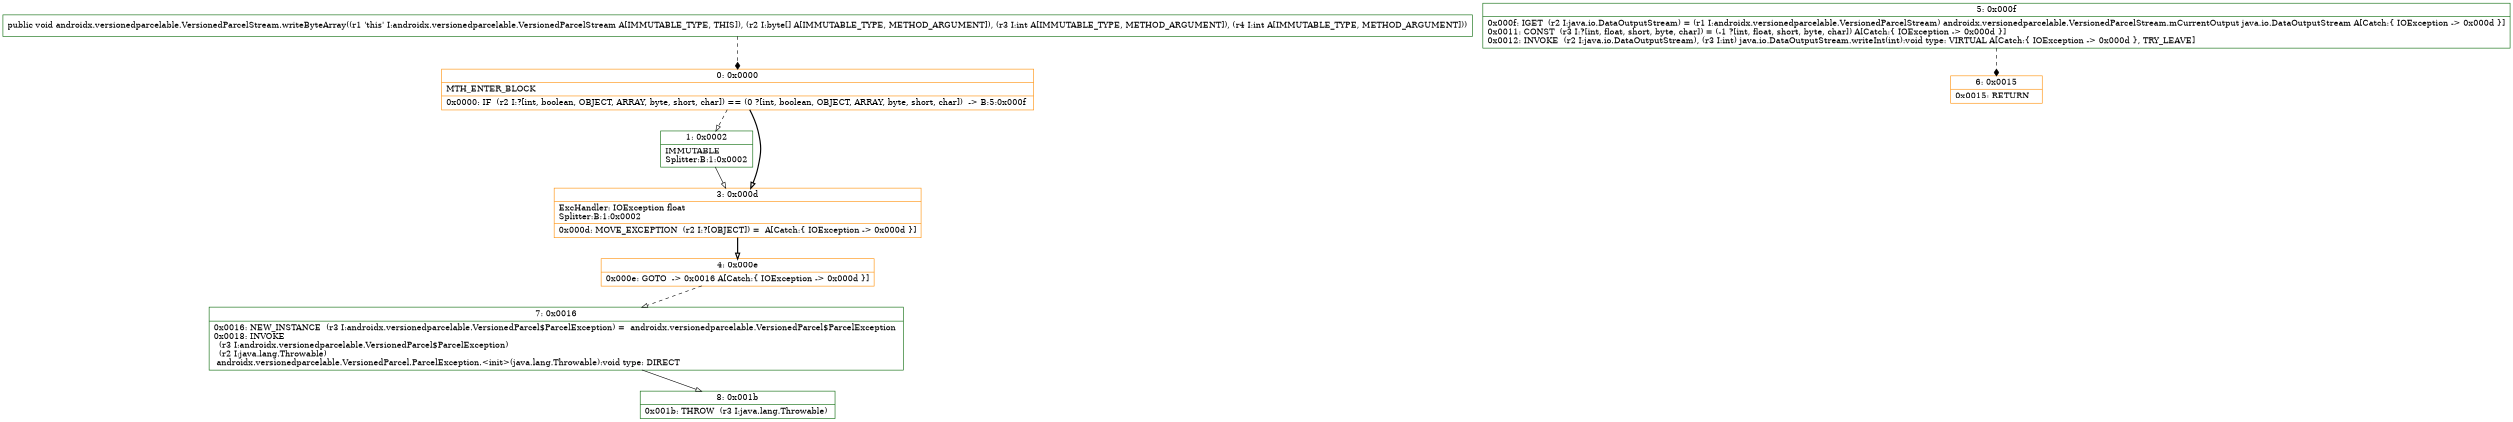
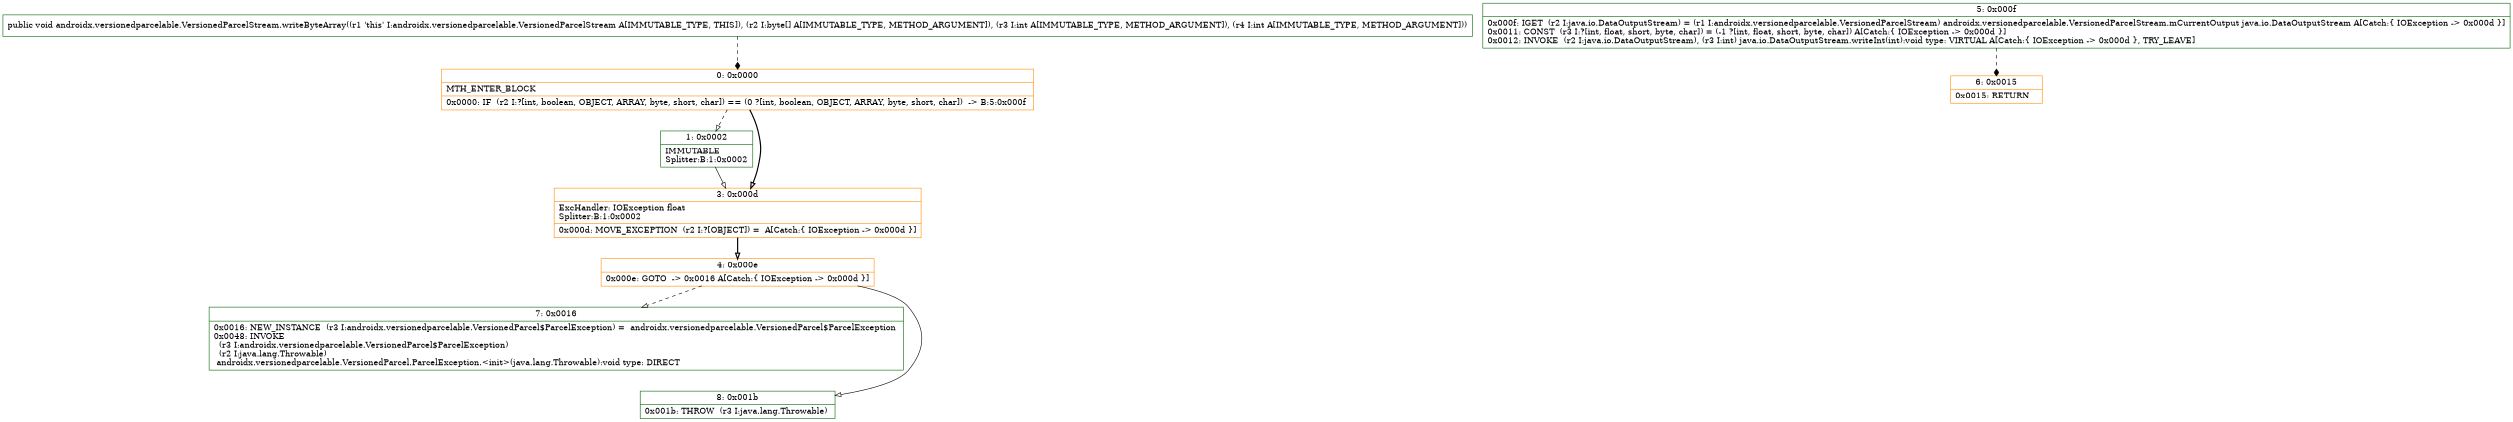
(252, 337) -> (252, 337)
(669, 380) -> (921, 347)
